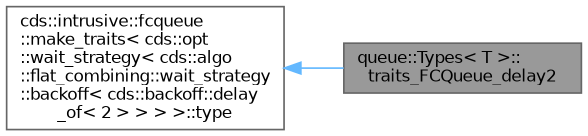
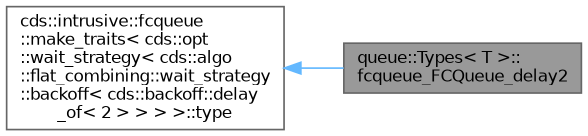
(463, 68) -> (463, 68)
